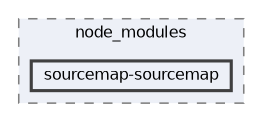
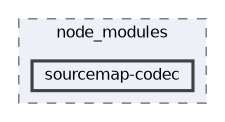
(131, 76) -> (112, 76)
